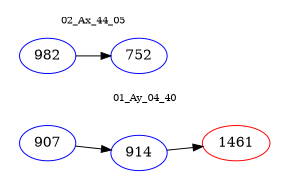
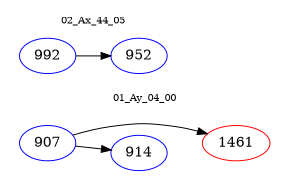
(48, 56) -> (48, 56)
(139, 56) -> (139, 56)
(145, 99) -> (145, 99)
(180, 149) -> (135, 124)
